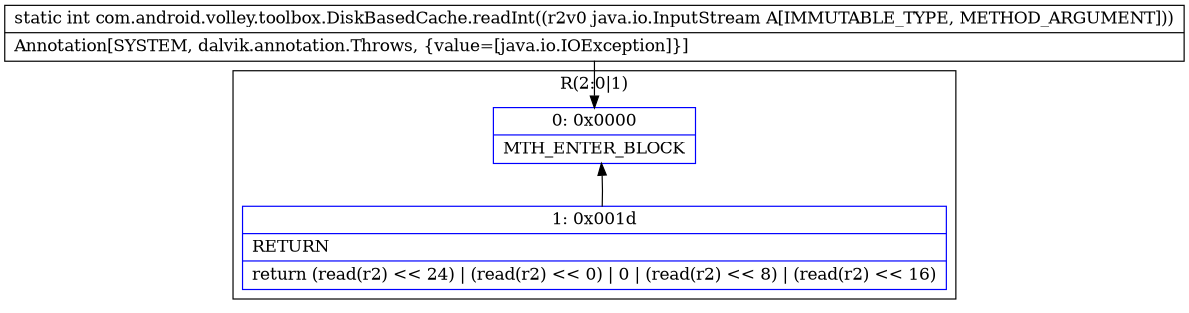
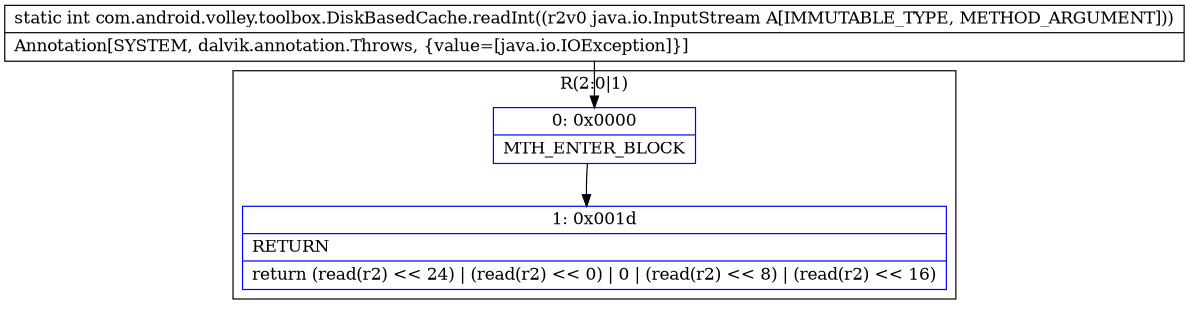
(602, 191) -> (587, 179)
